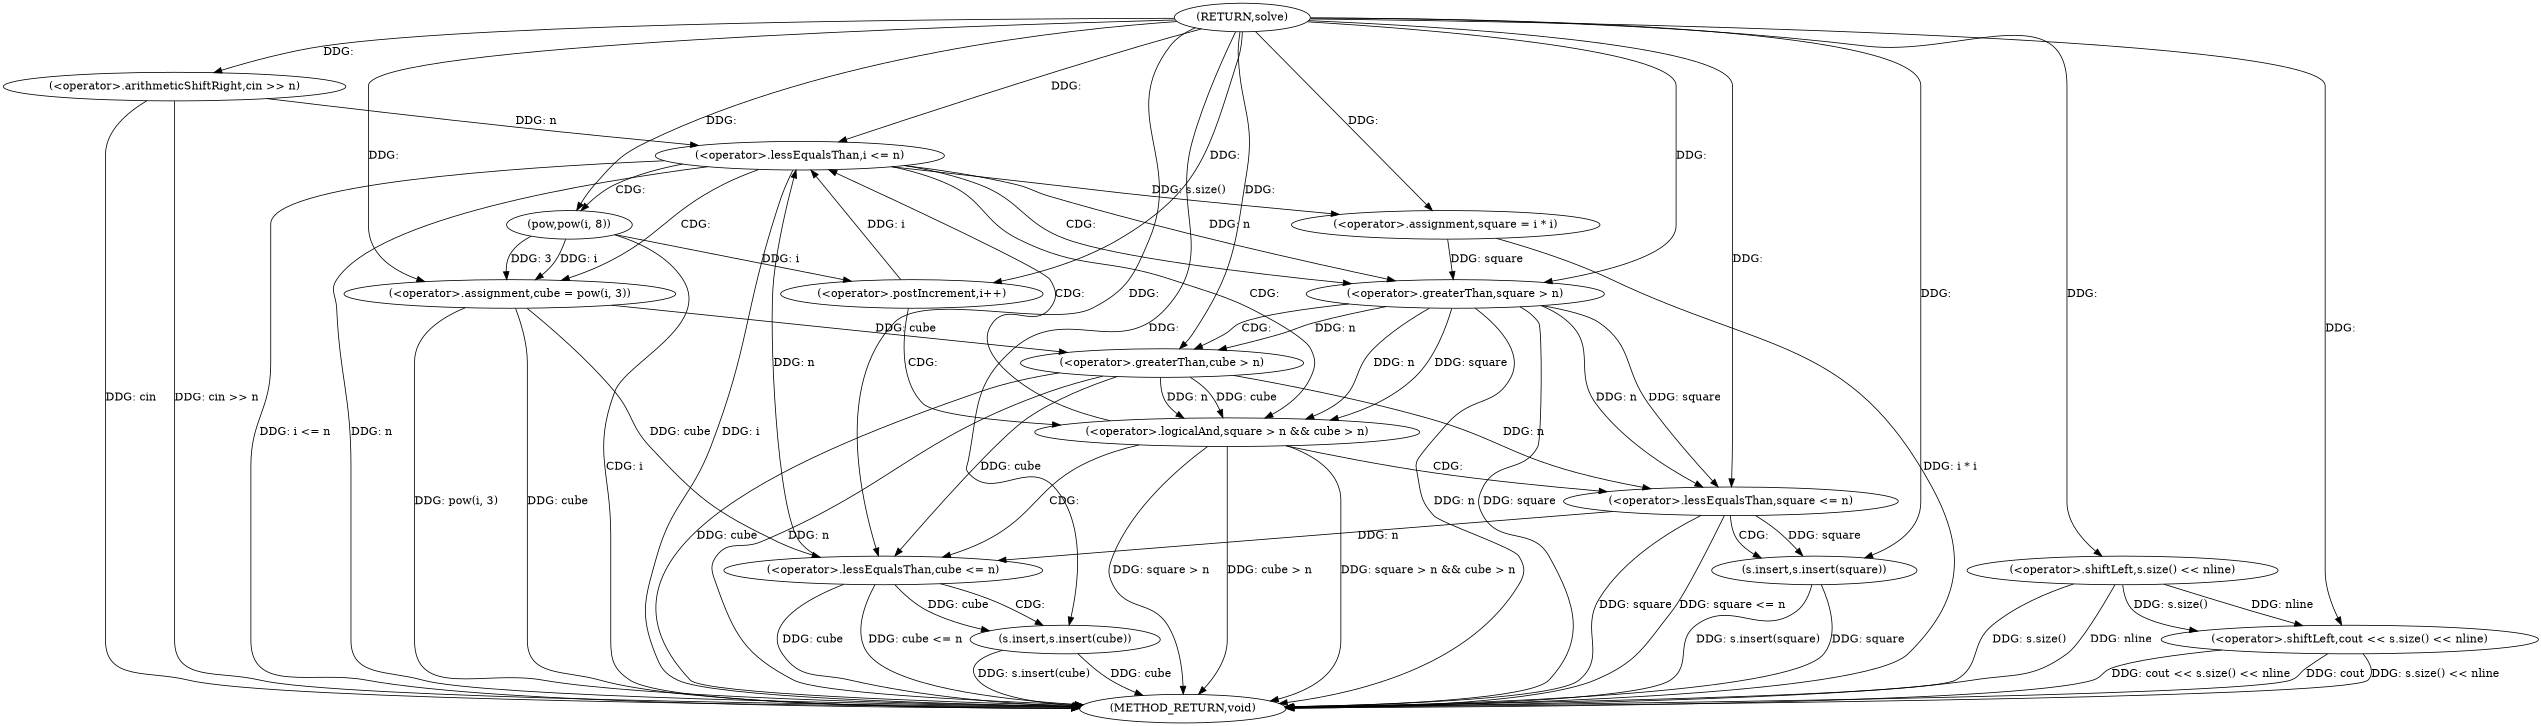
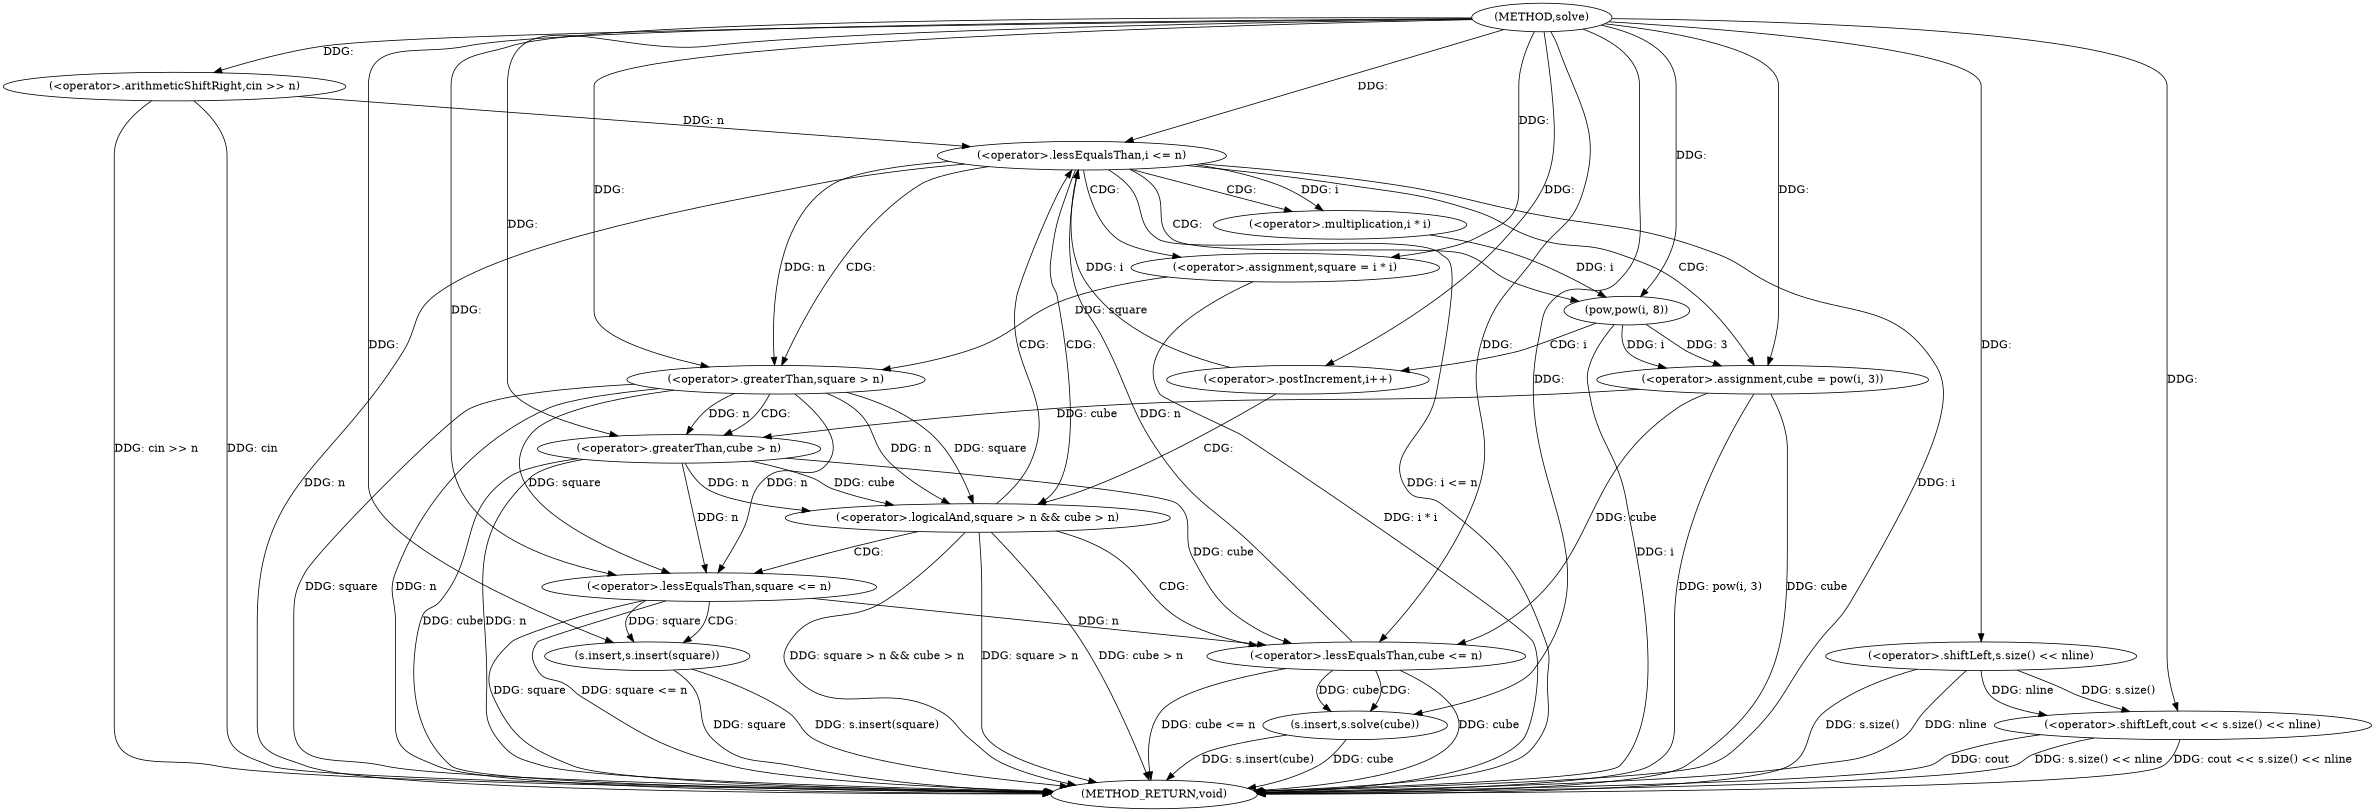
(1242, 17) -> (1542, 17)
(1189, 190) -> (1107, 190)
none -> (1340, 225)
(781, 259) -> (1568, 345)
(625, 467) -> (1655, 553)
(1065, 640) -> (1355, 725)
